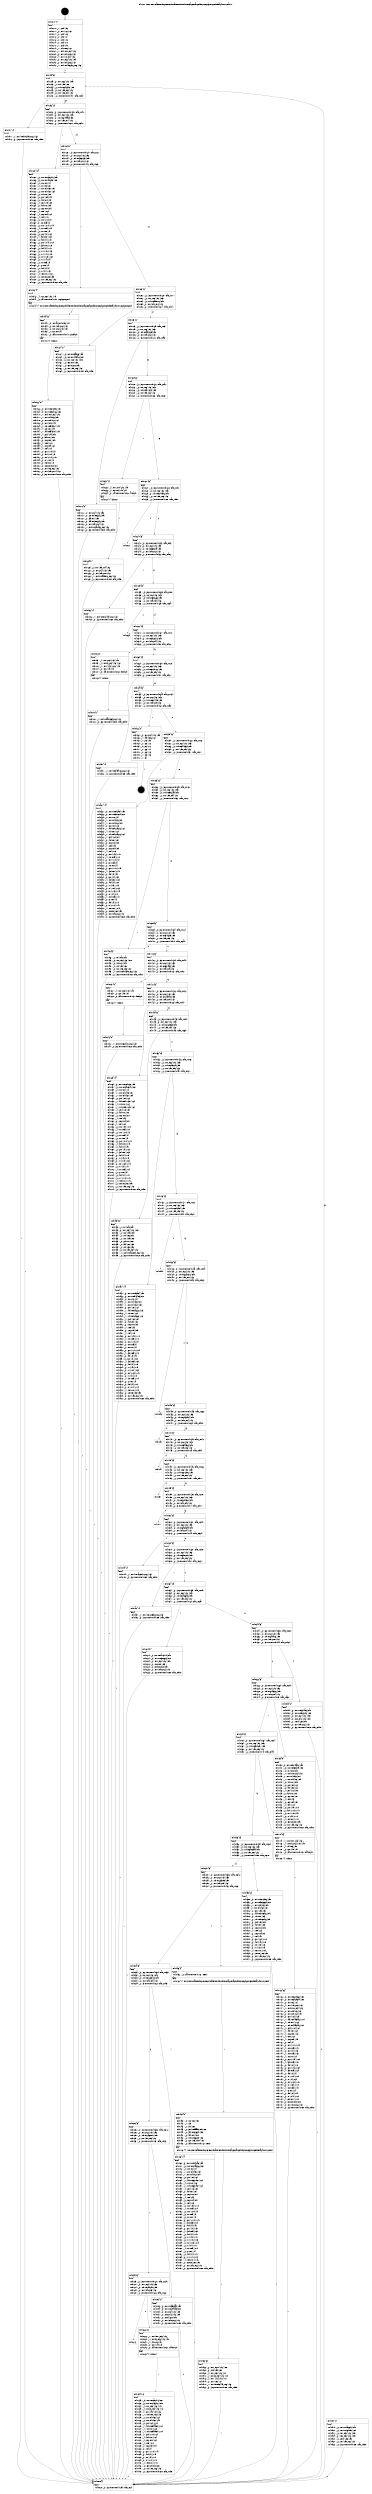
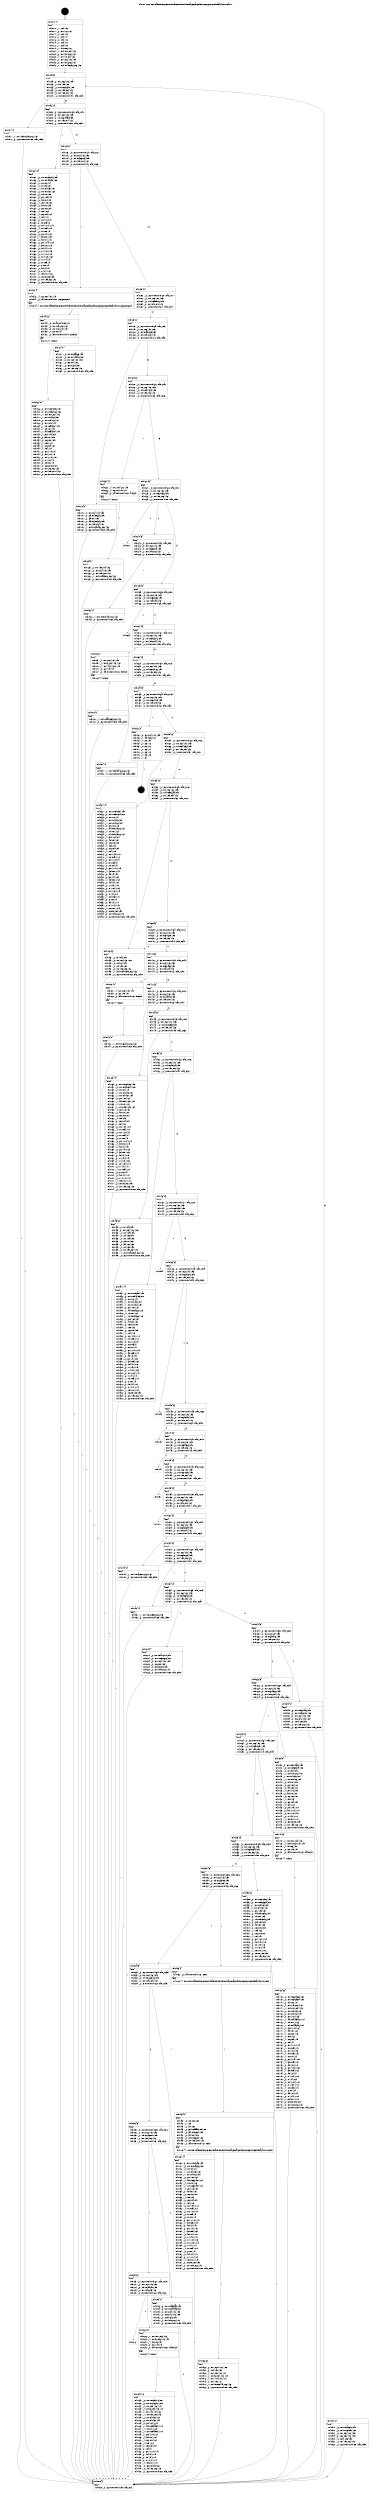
(111, 326) -> none
(153, 570) -> (175, 543)
